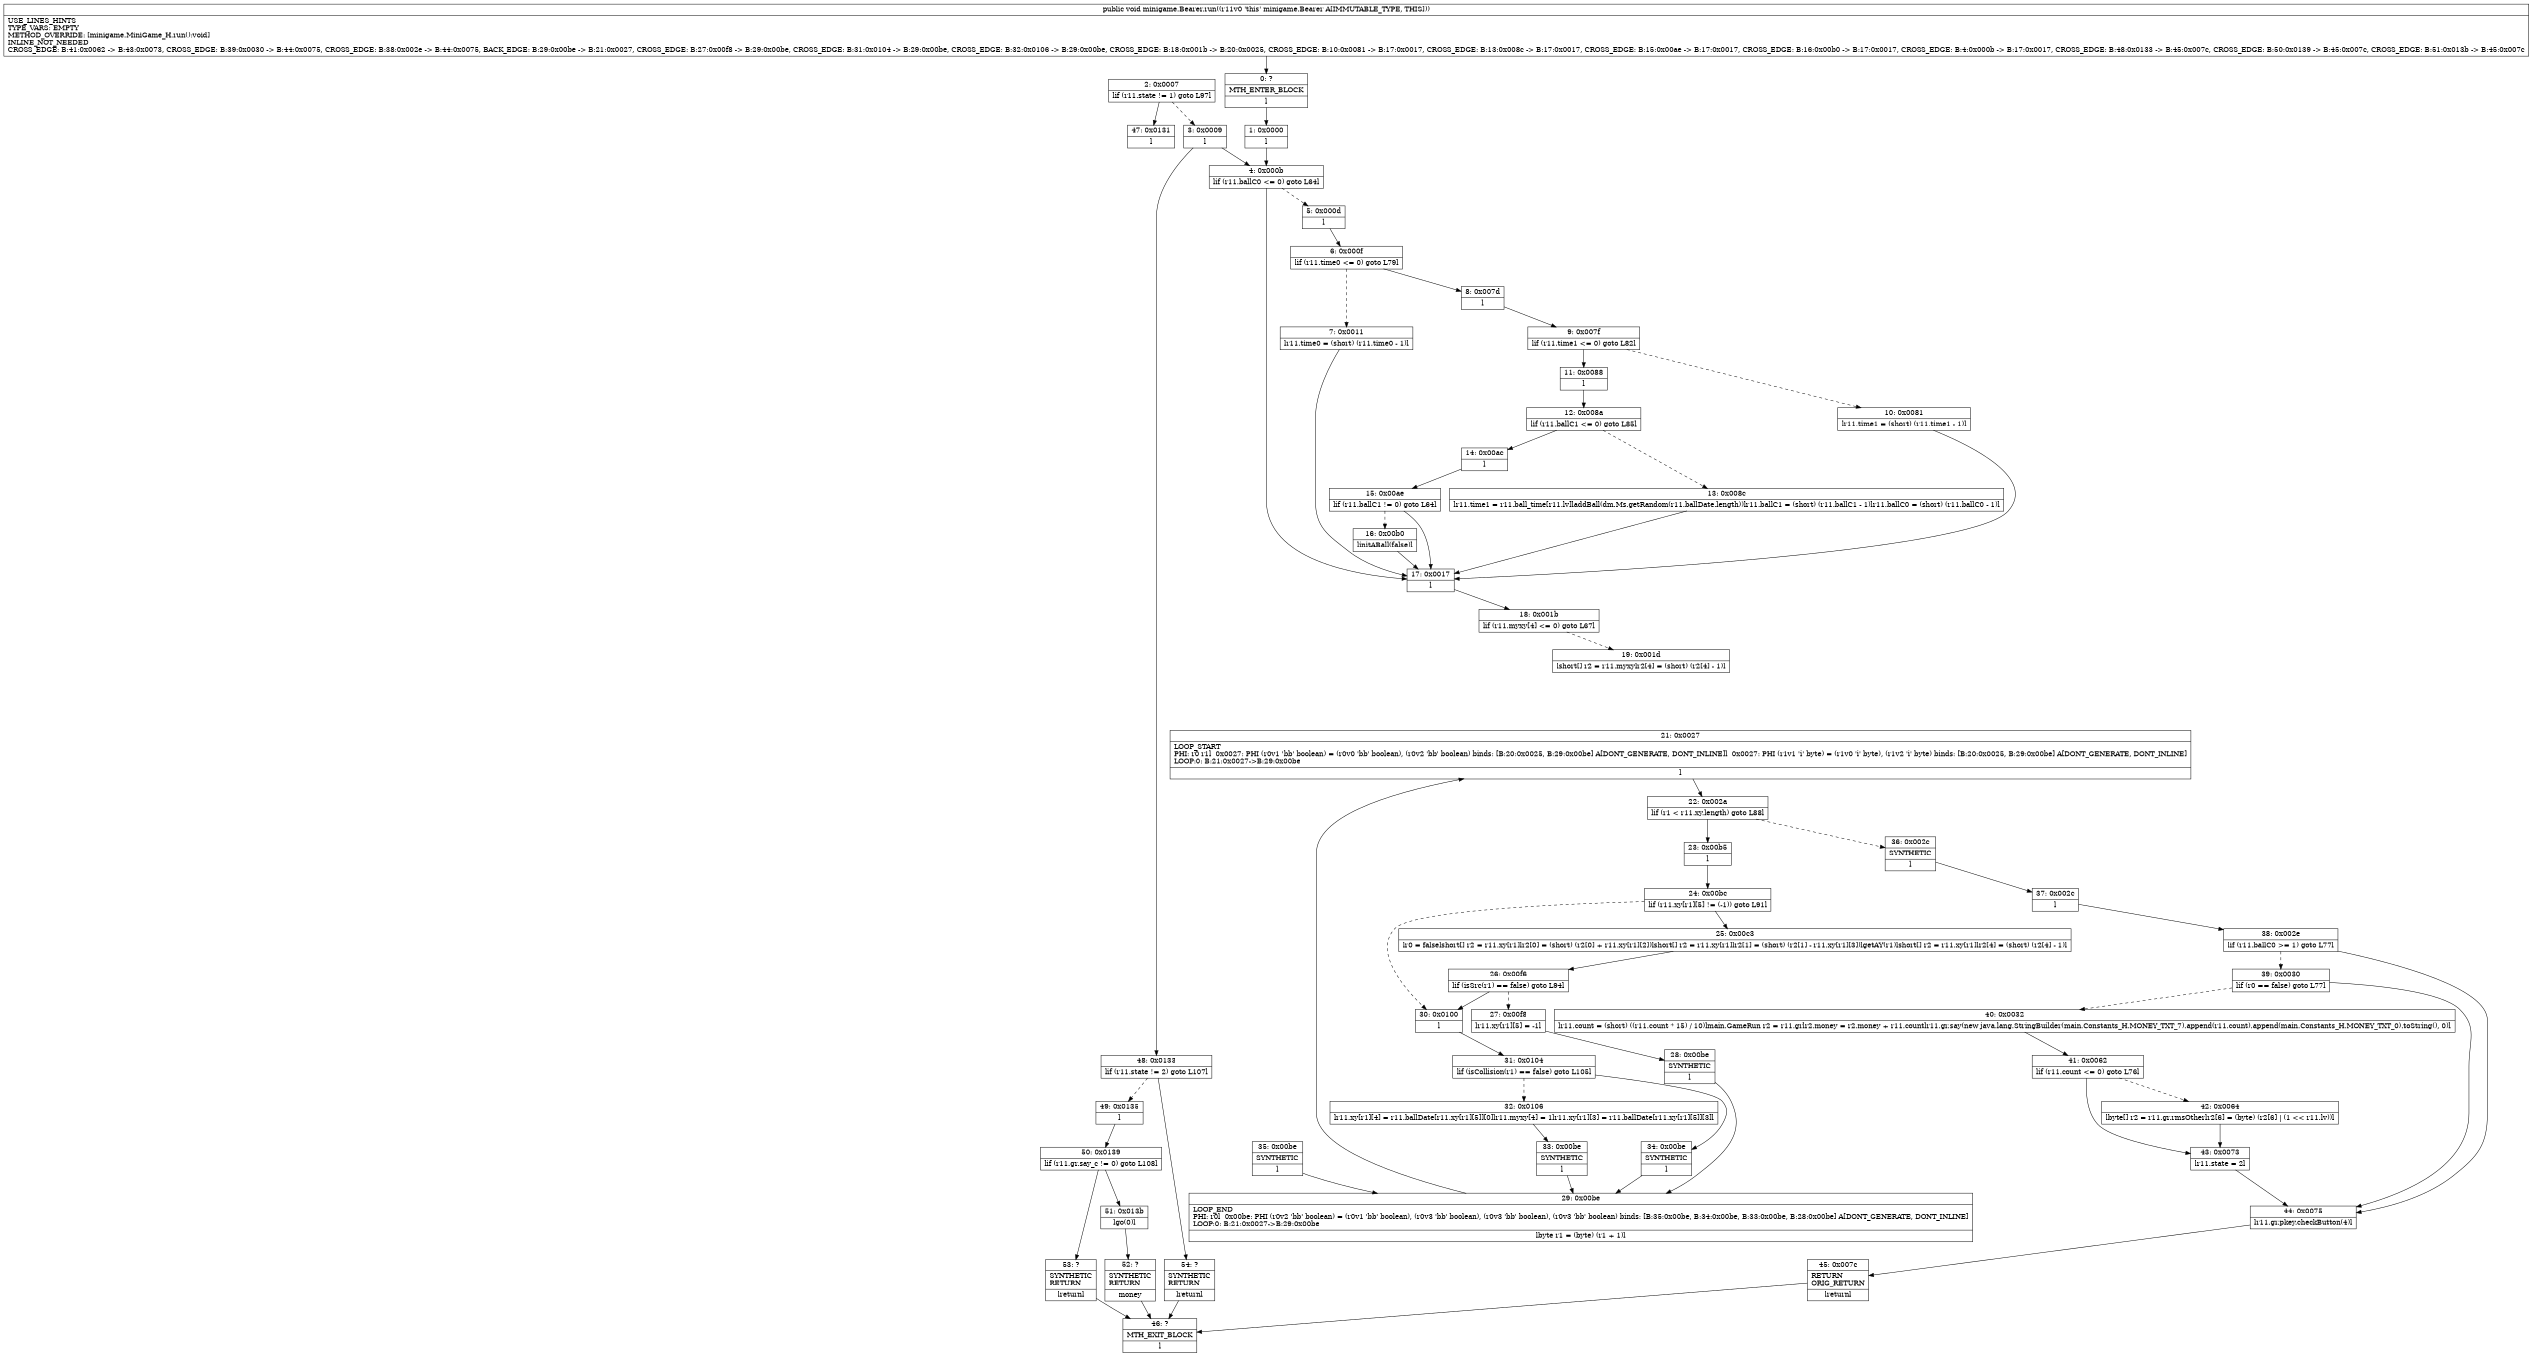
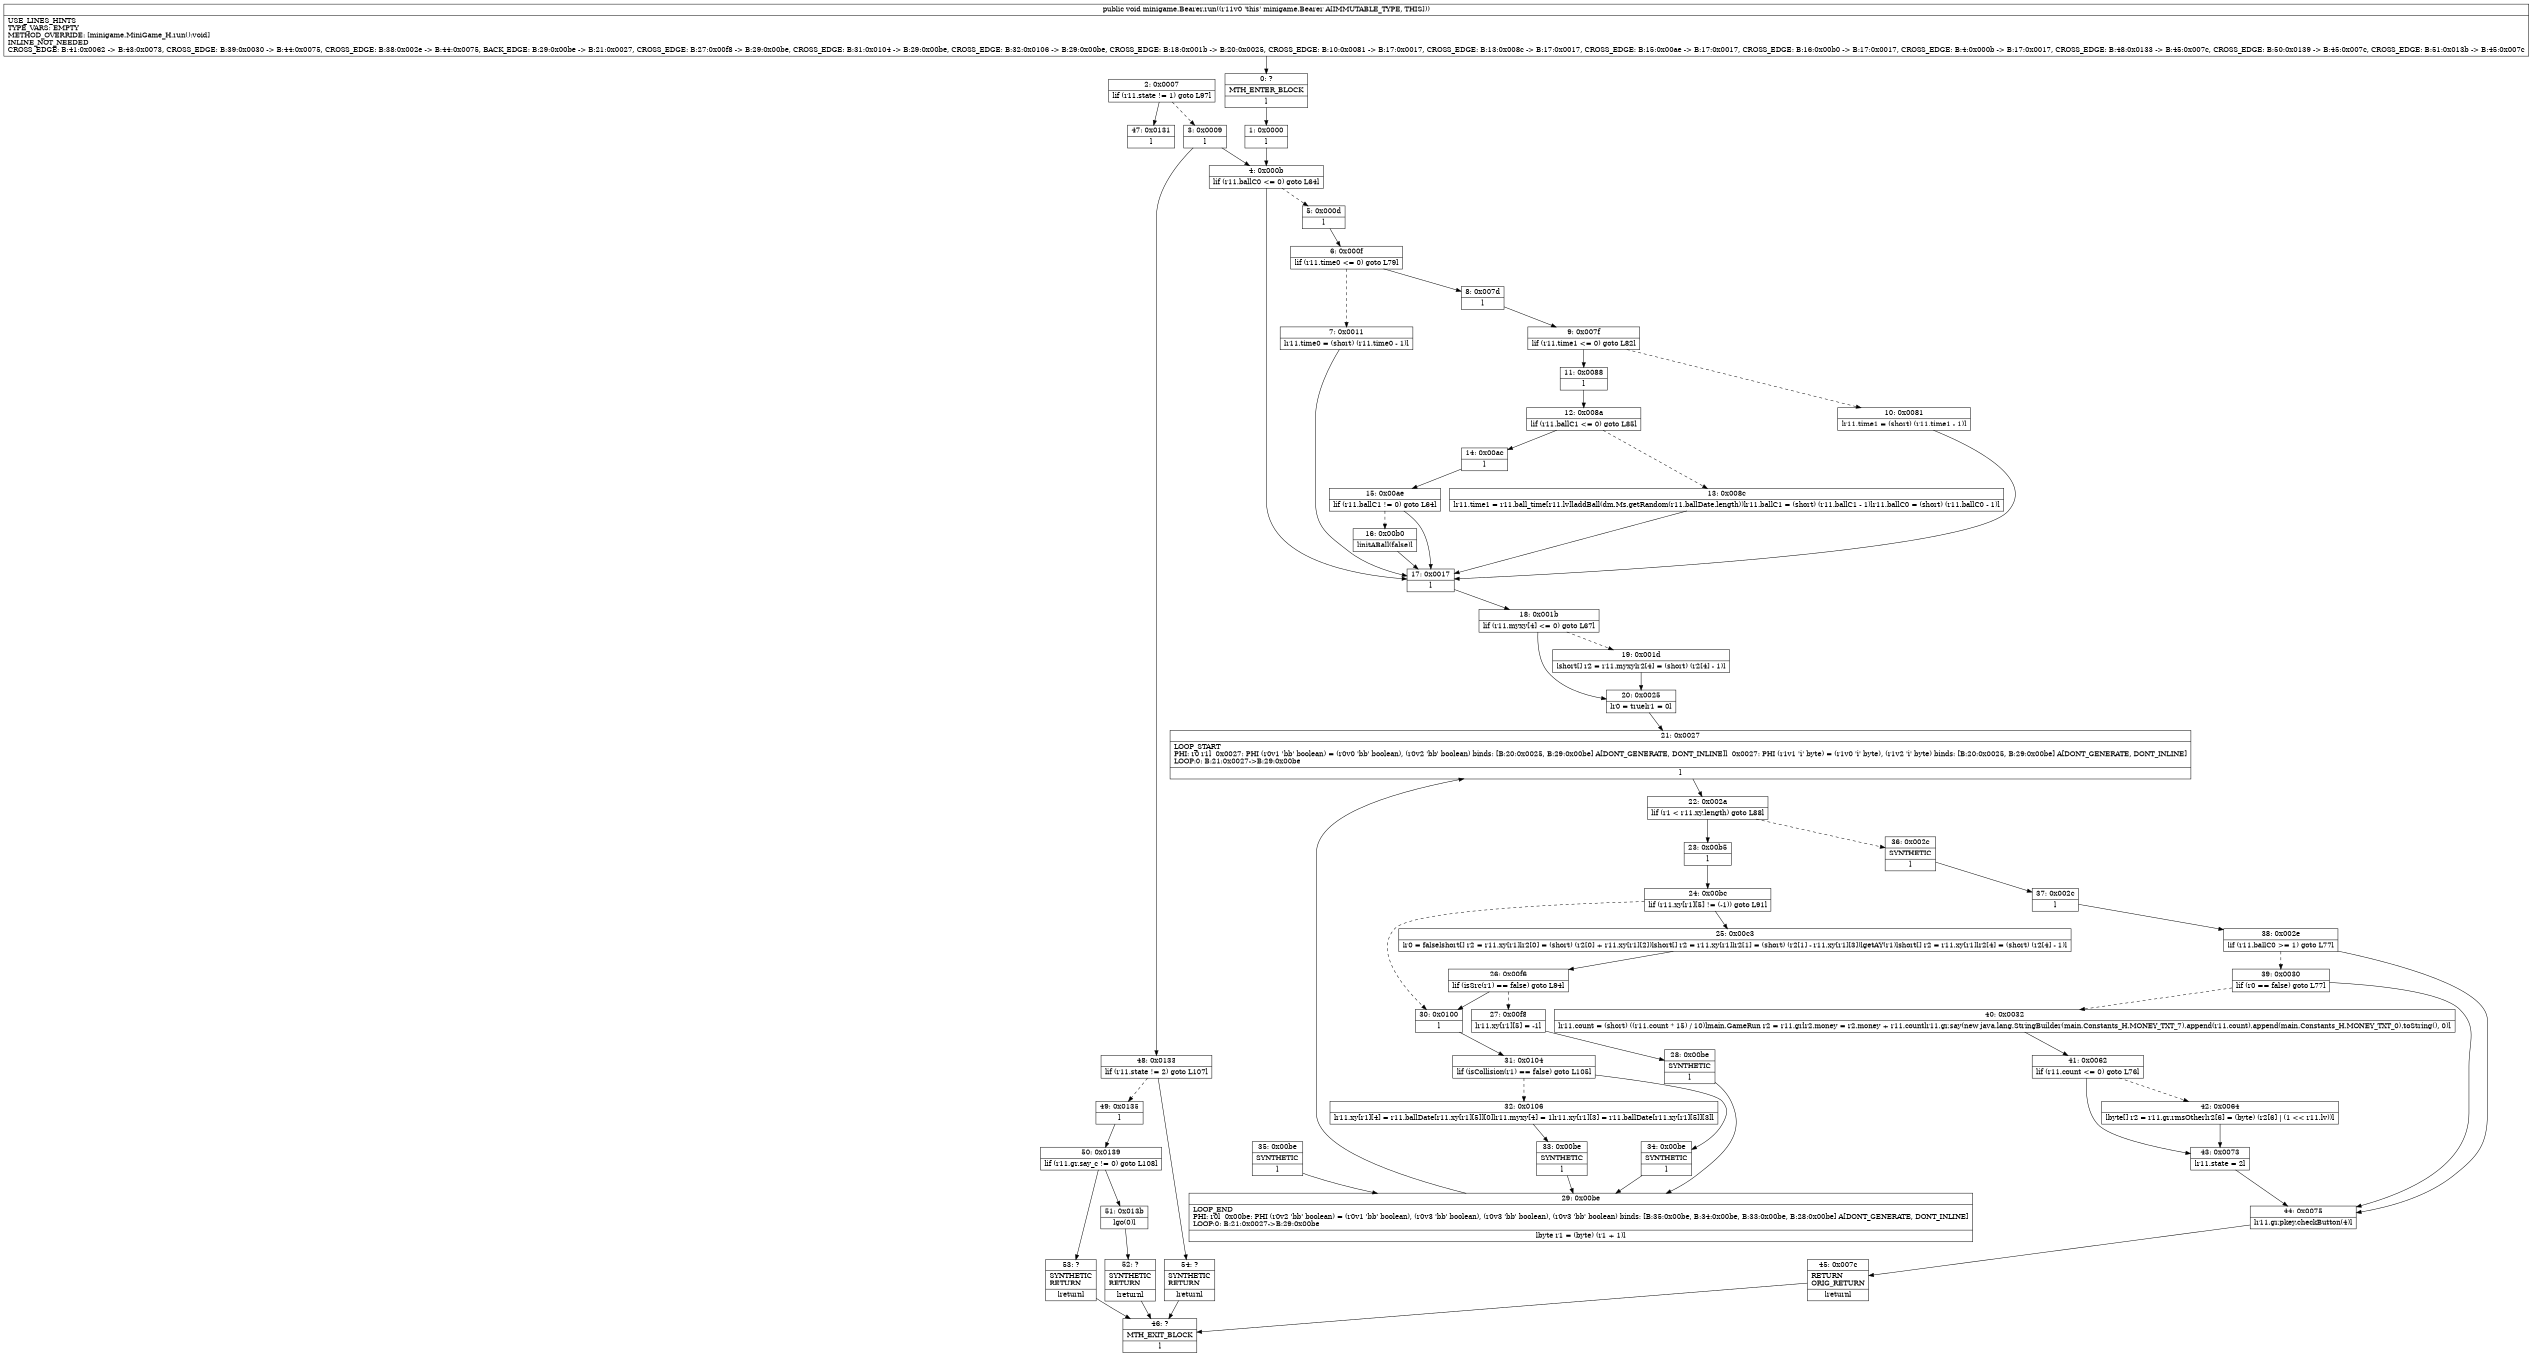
none -> (1641, 701)
(1130, 1295) -> (1130, 1295)
